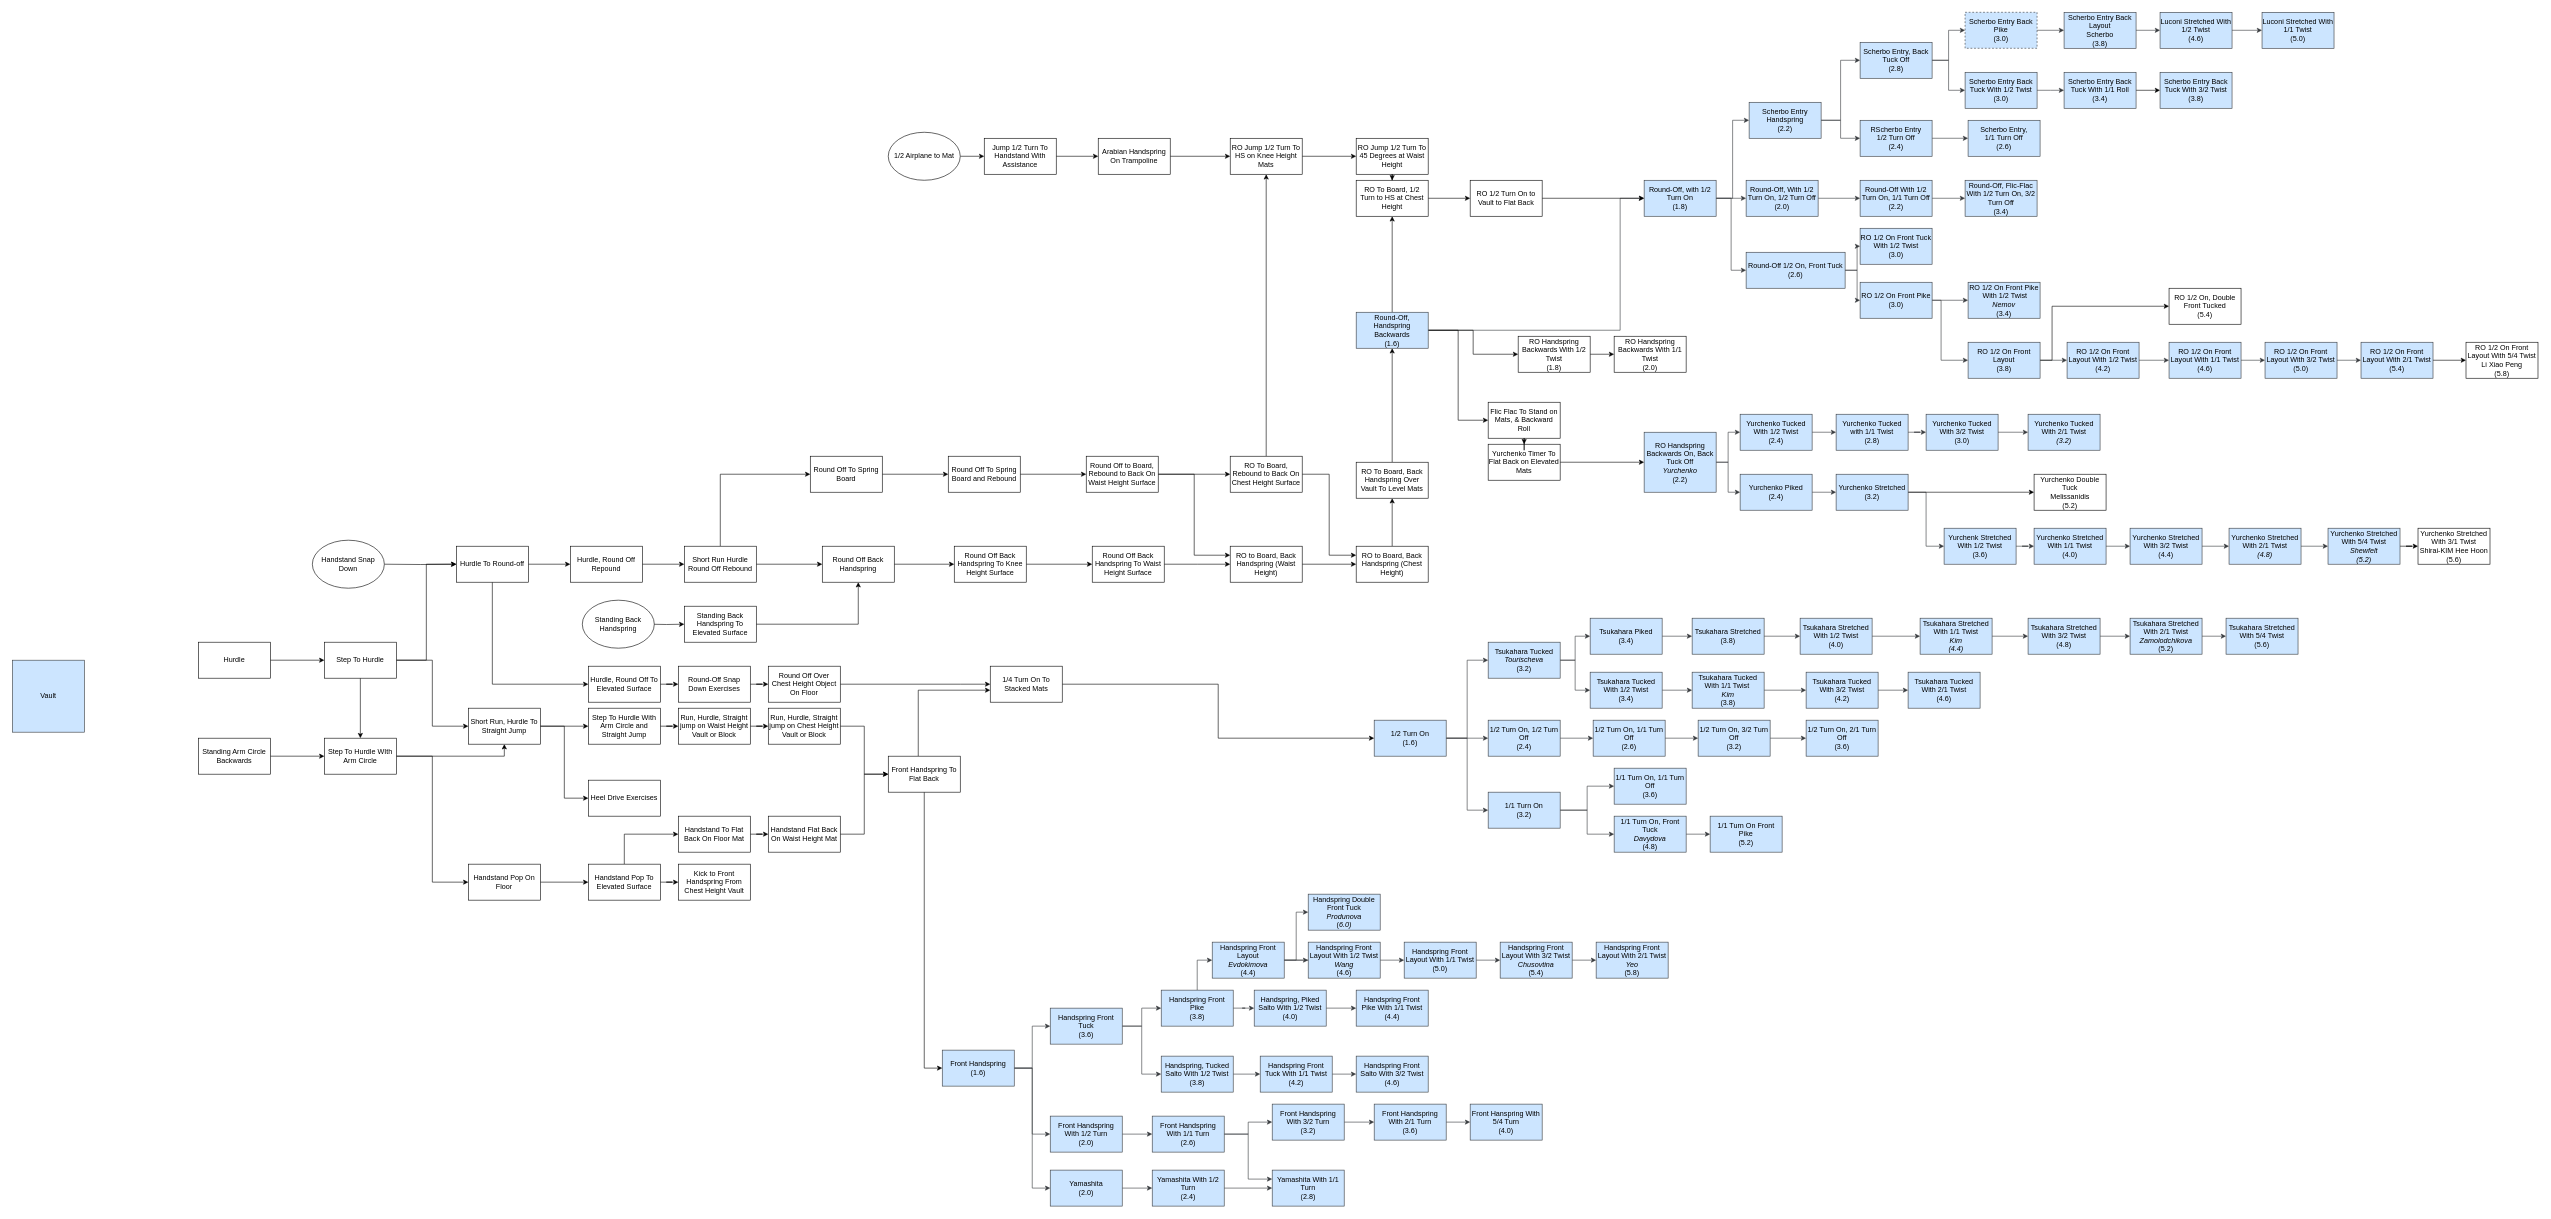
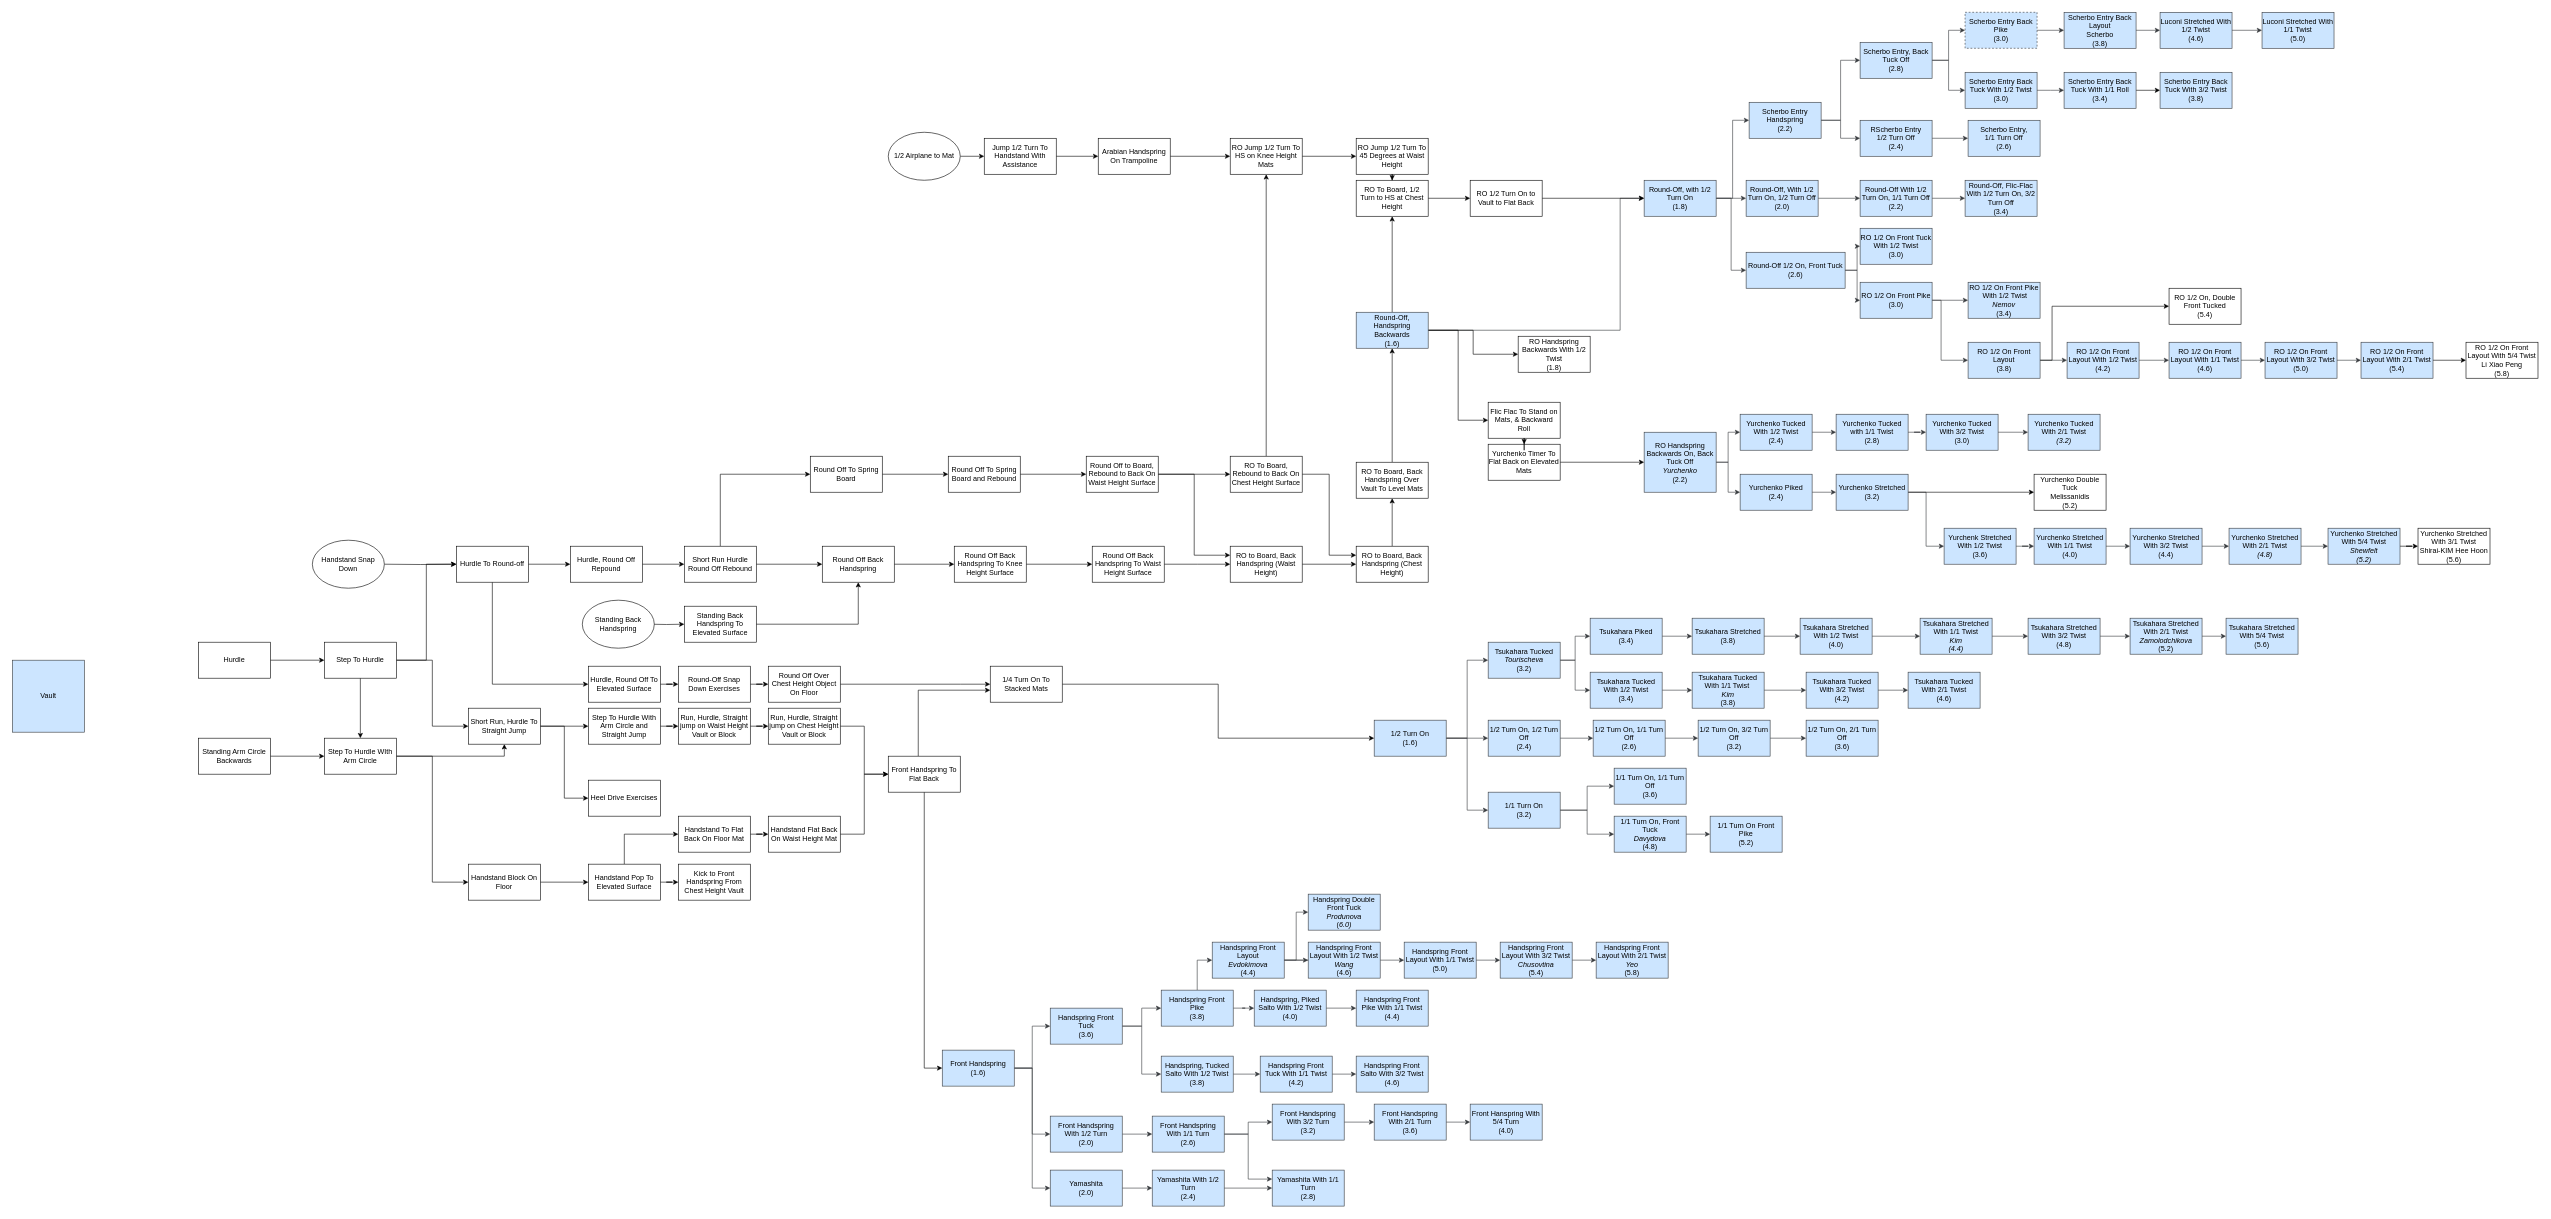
(1608, 354) -> none
(1650, 354) -> none
(504, 882) -> (504, 882)
